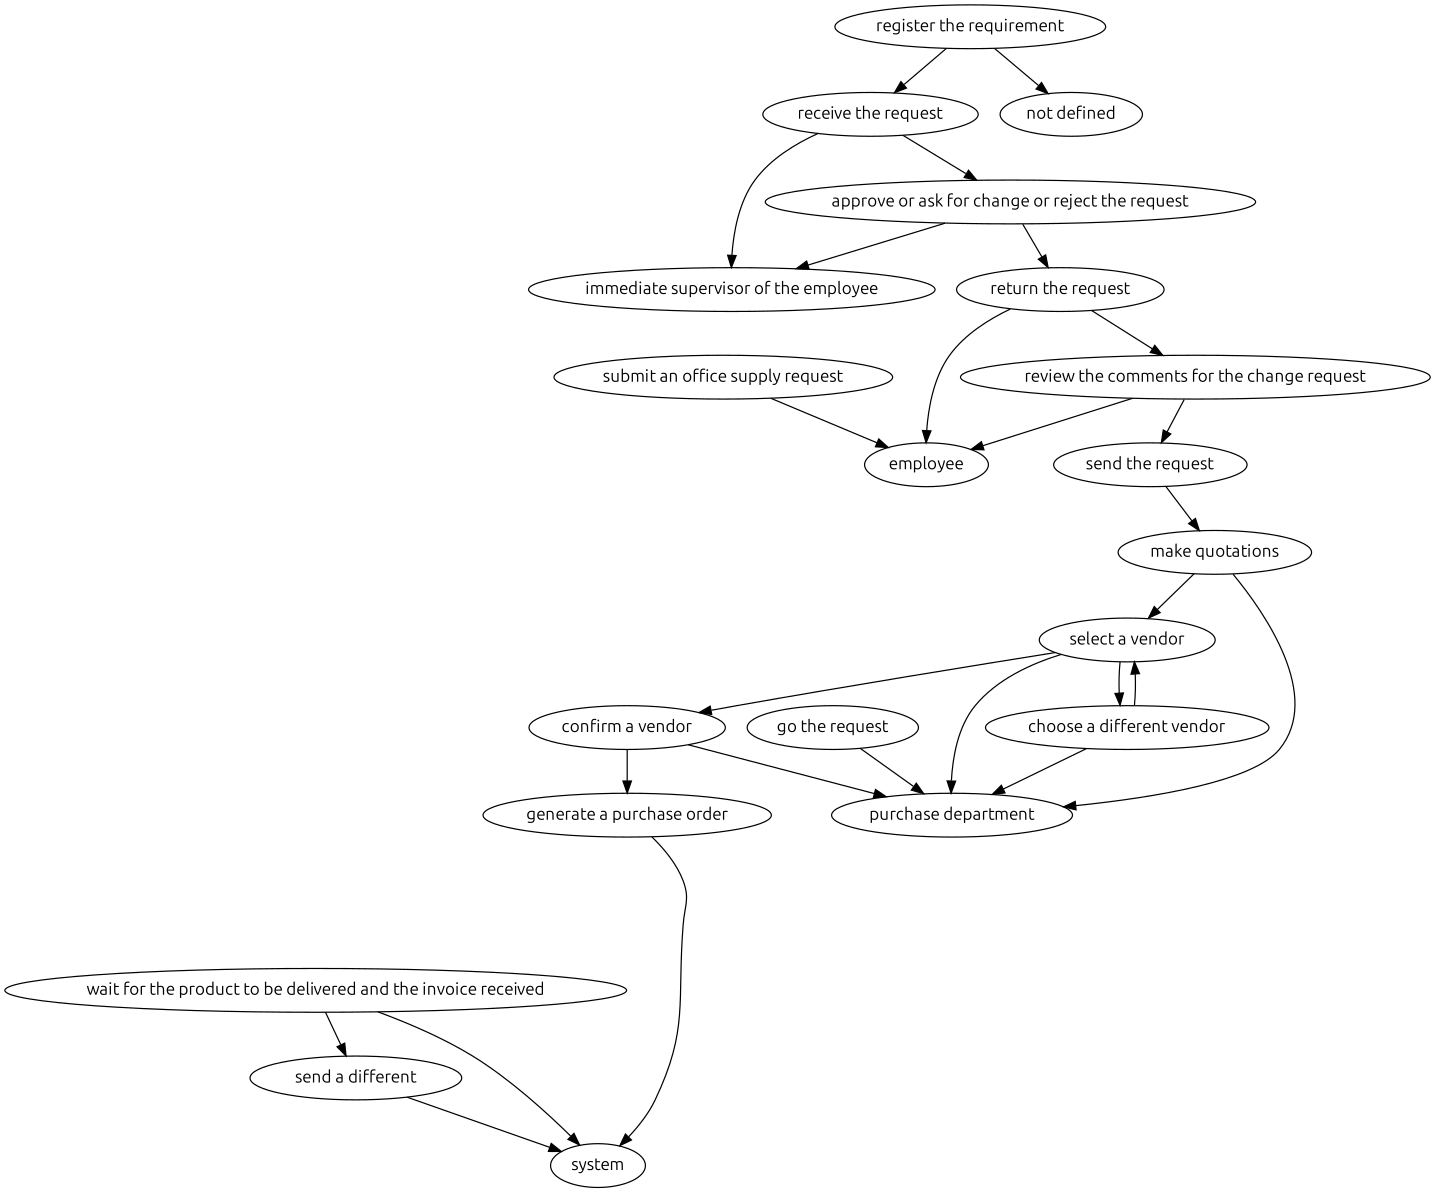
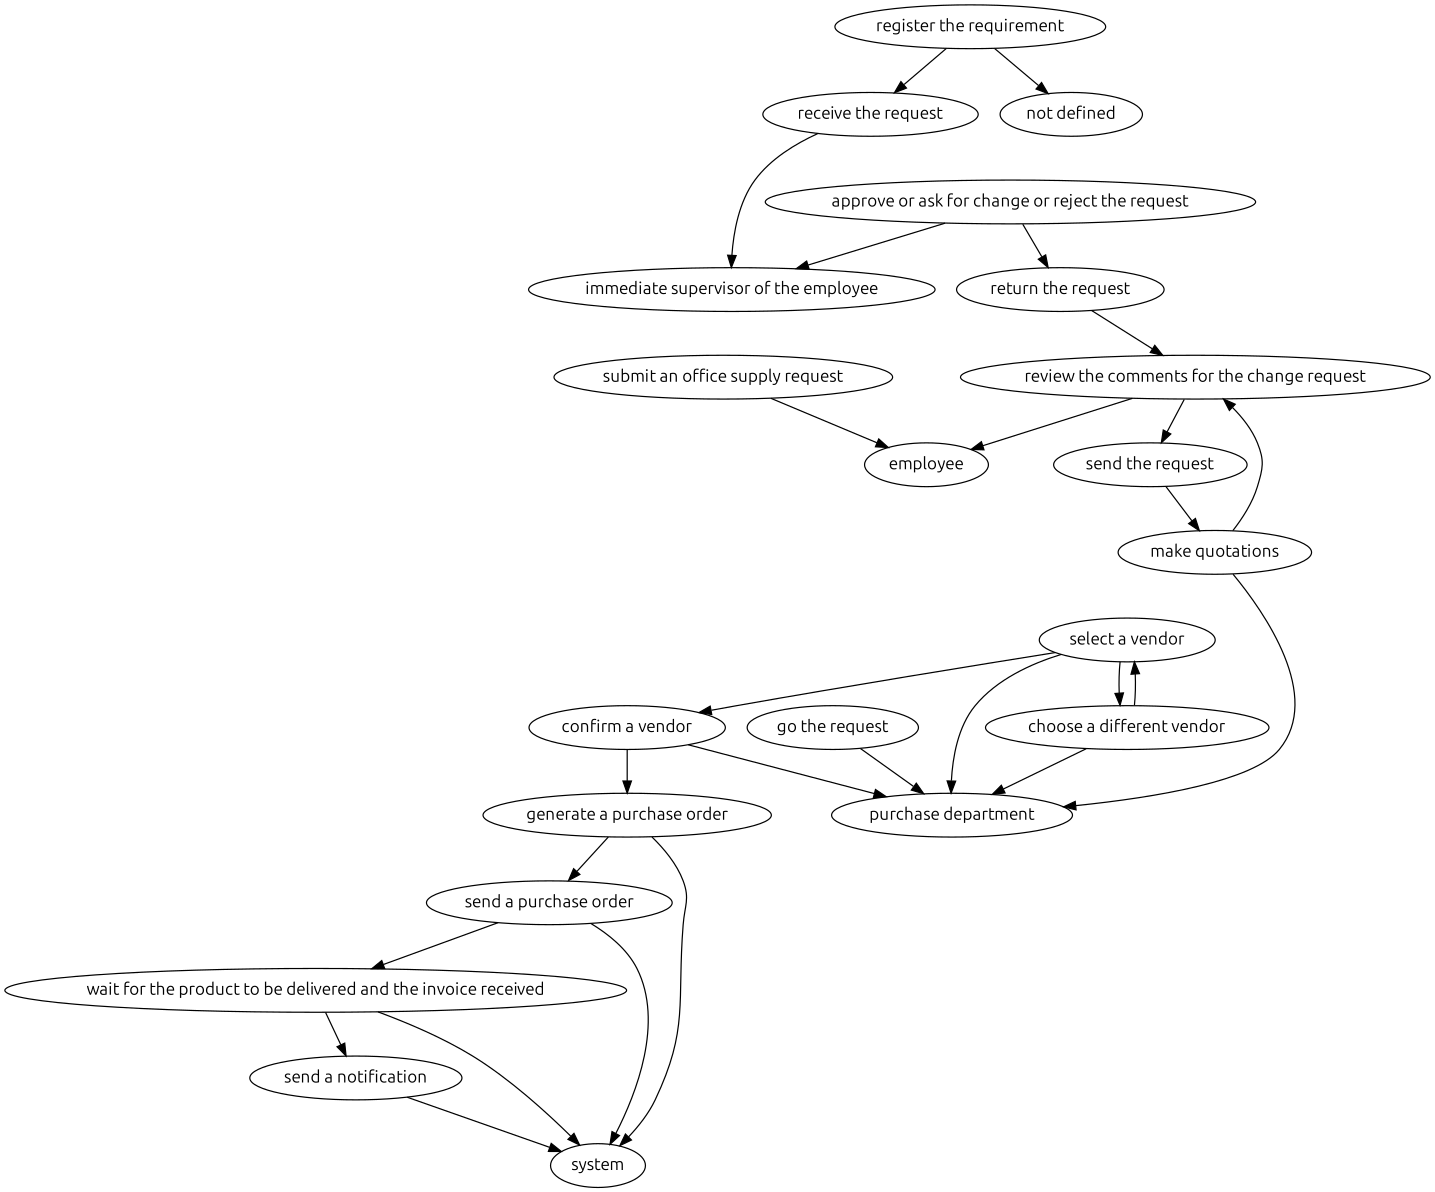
(934, 154) -> none
(949, 356) -> none
(1176, 592) -> (1262, 468)
none -> (549, 903)
(356, 1078) -> (356, 1078)
